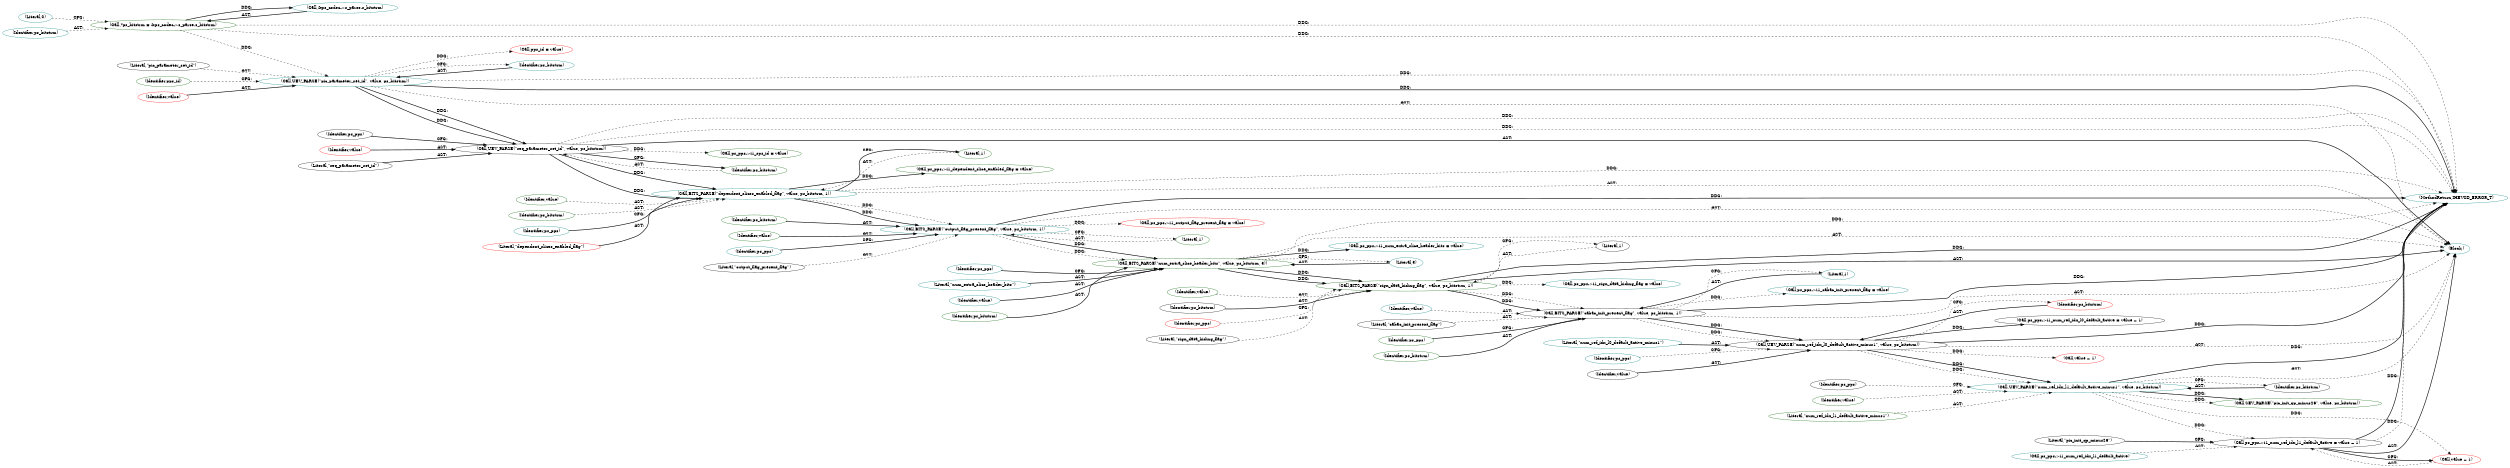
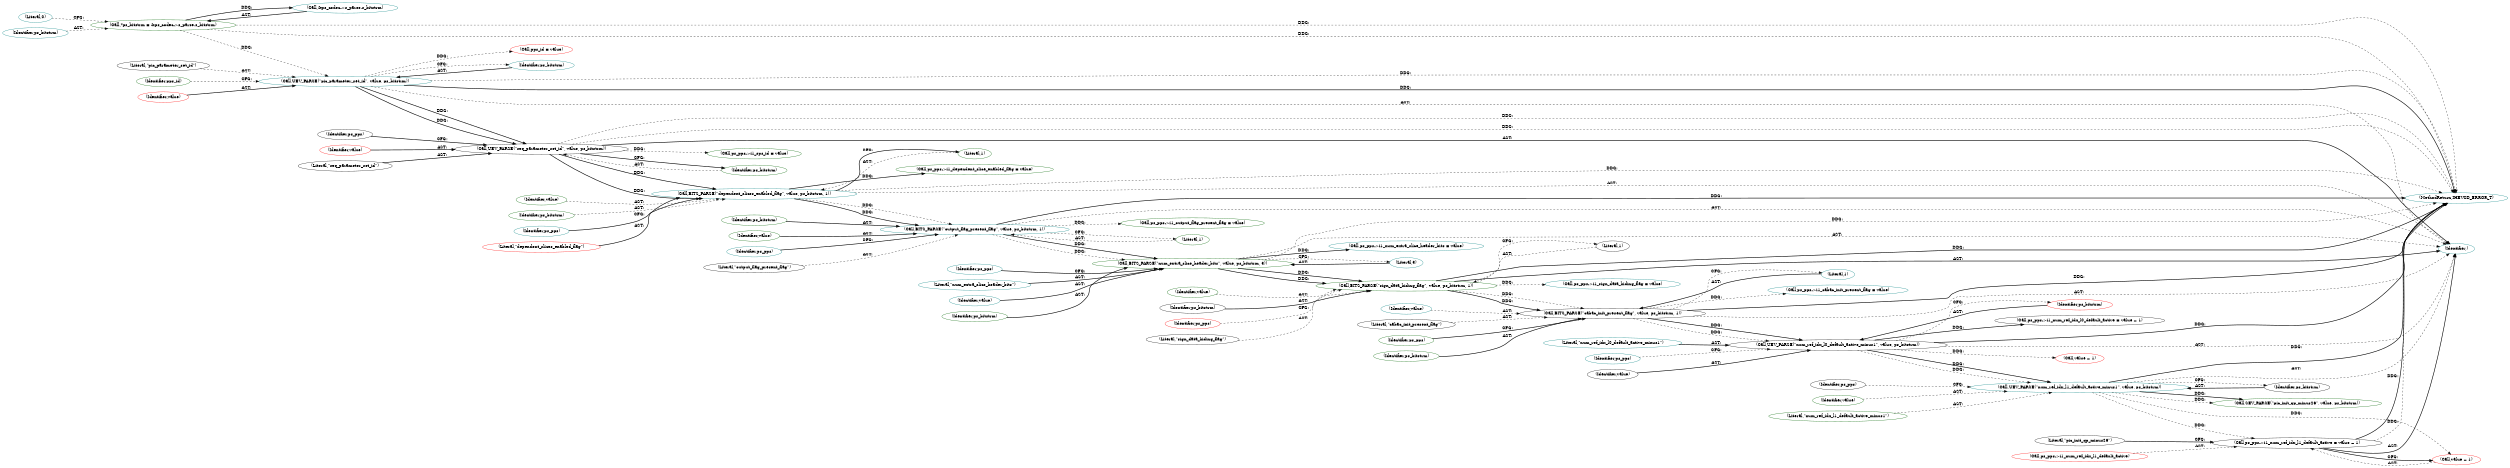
(1193, 223) -> (1193, 223)
(2456, 249) -> (2456, 249)
(2080, 456) -> (2080, 456)
